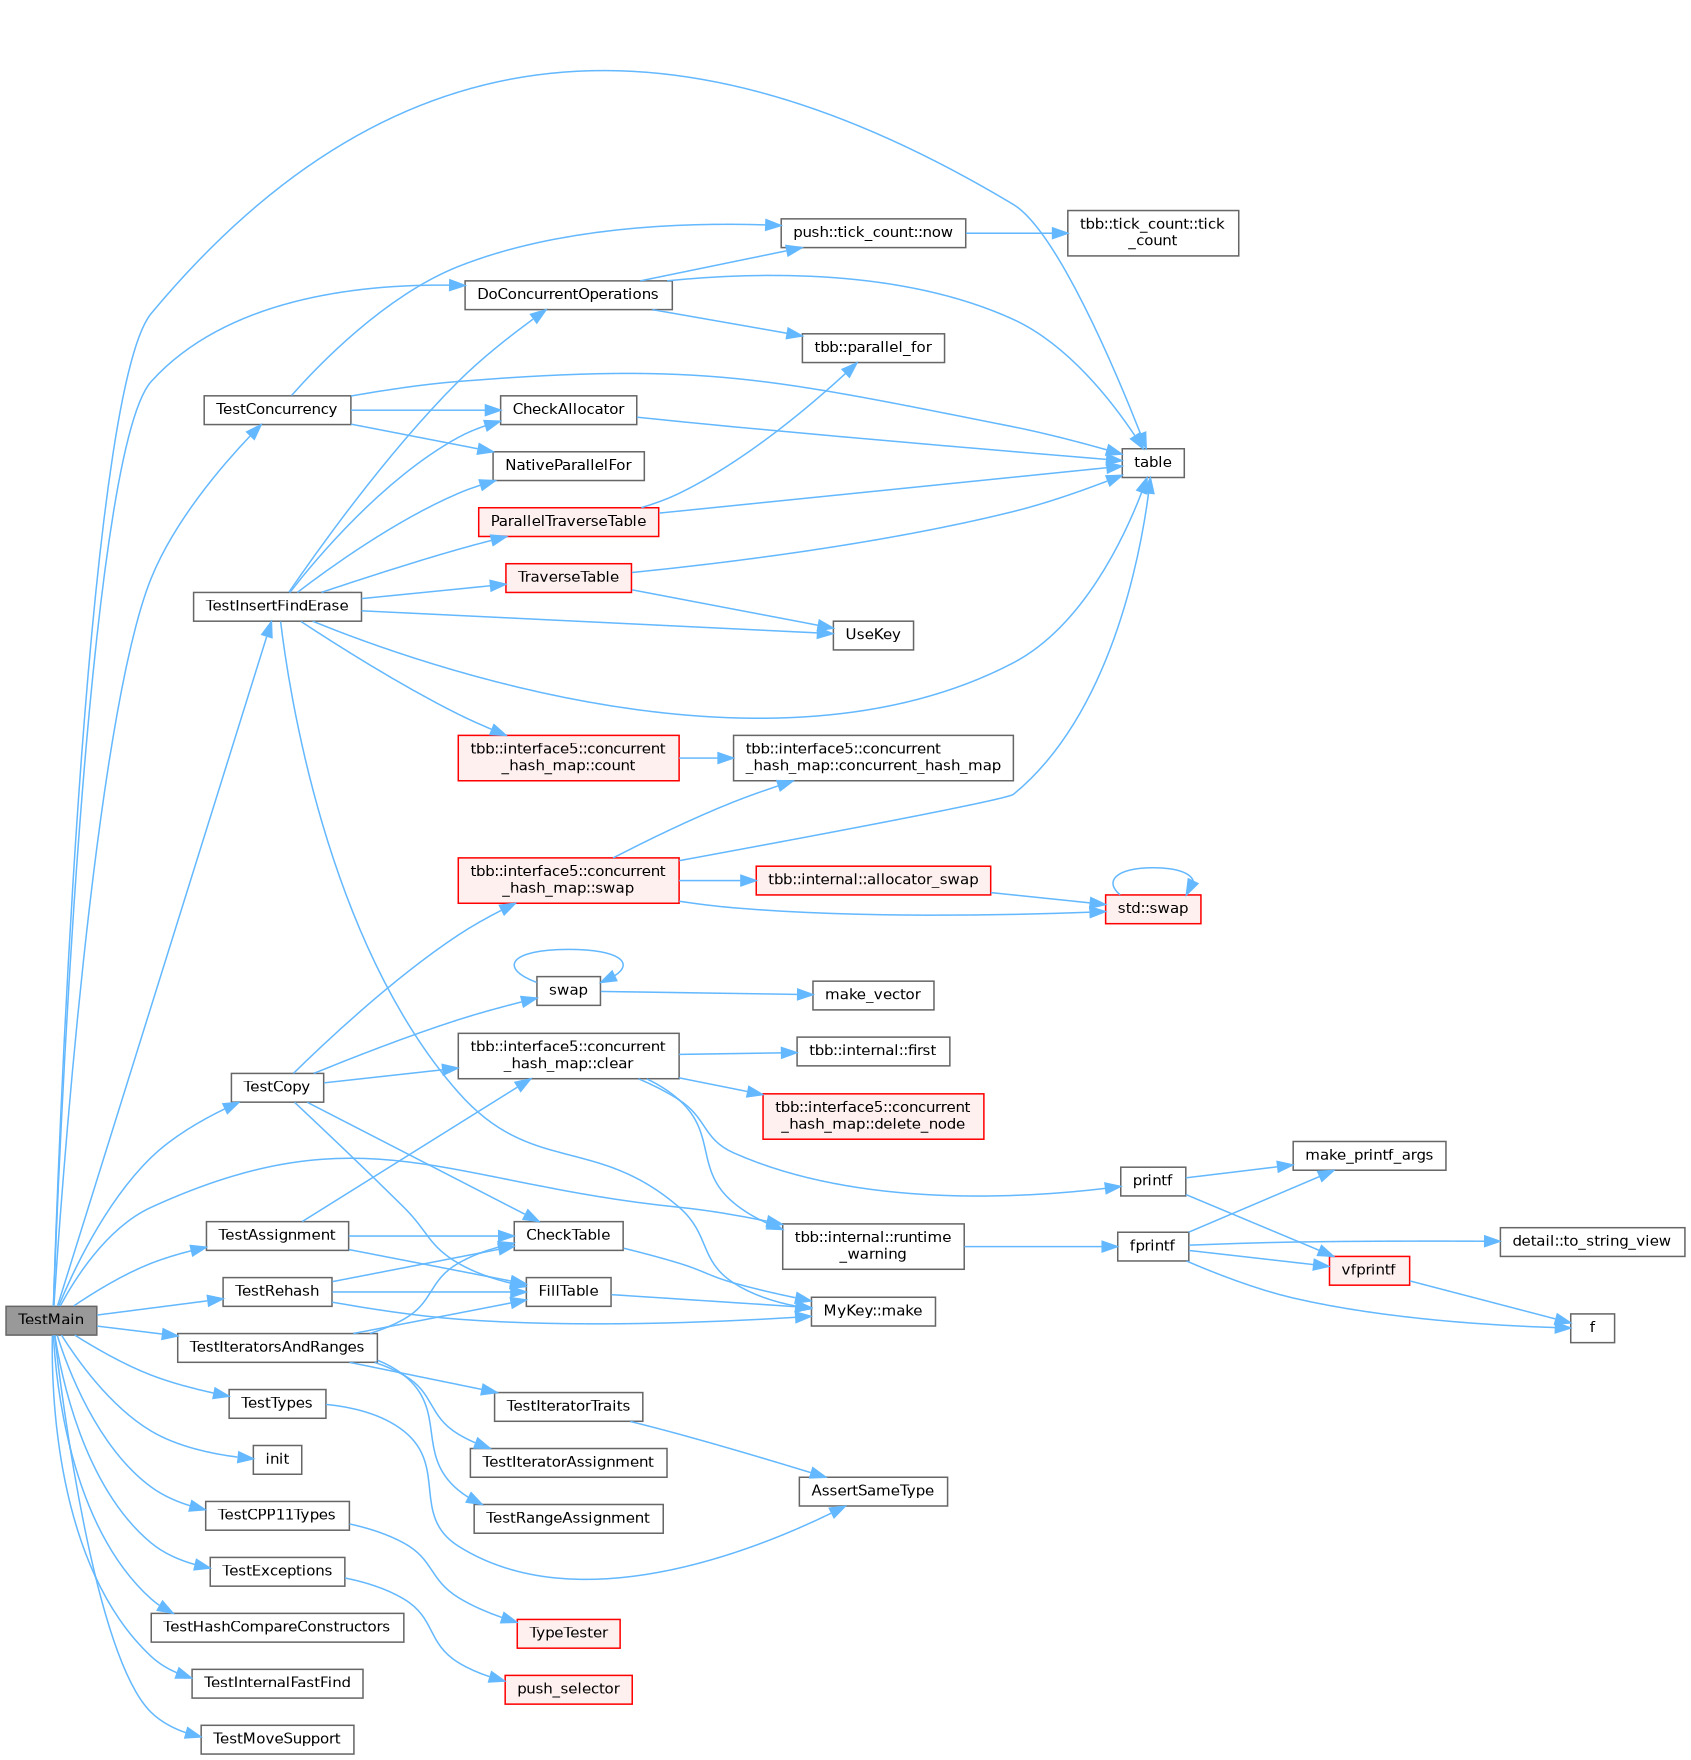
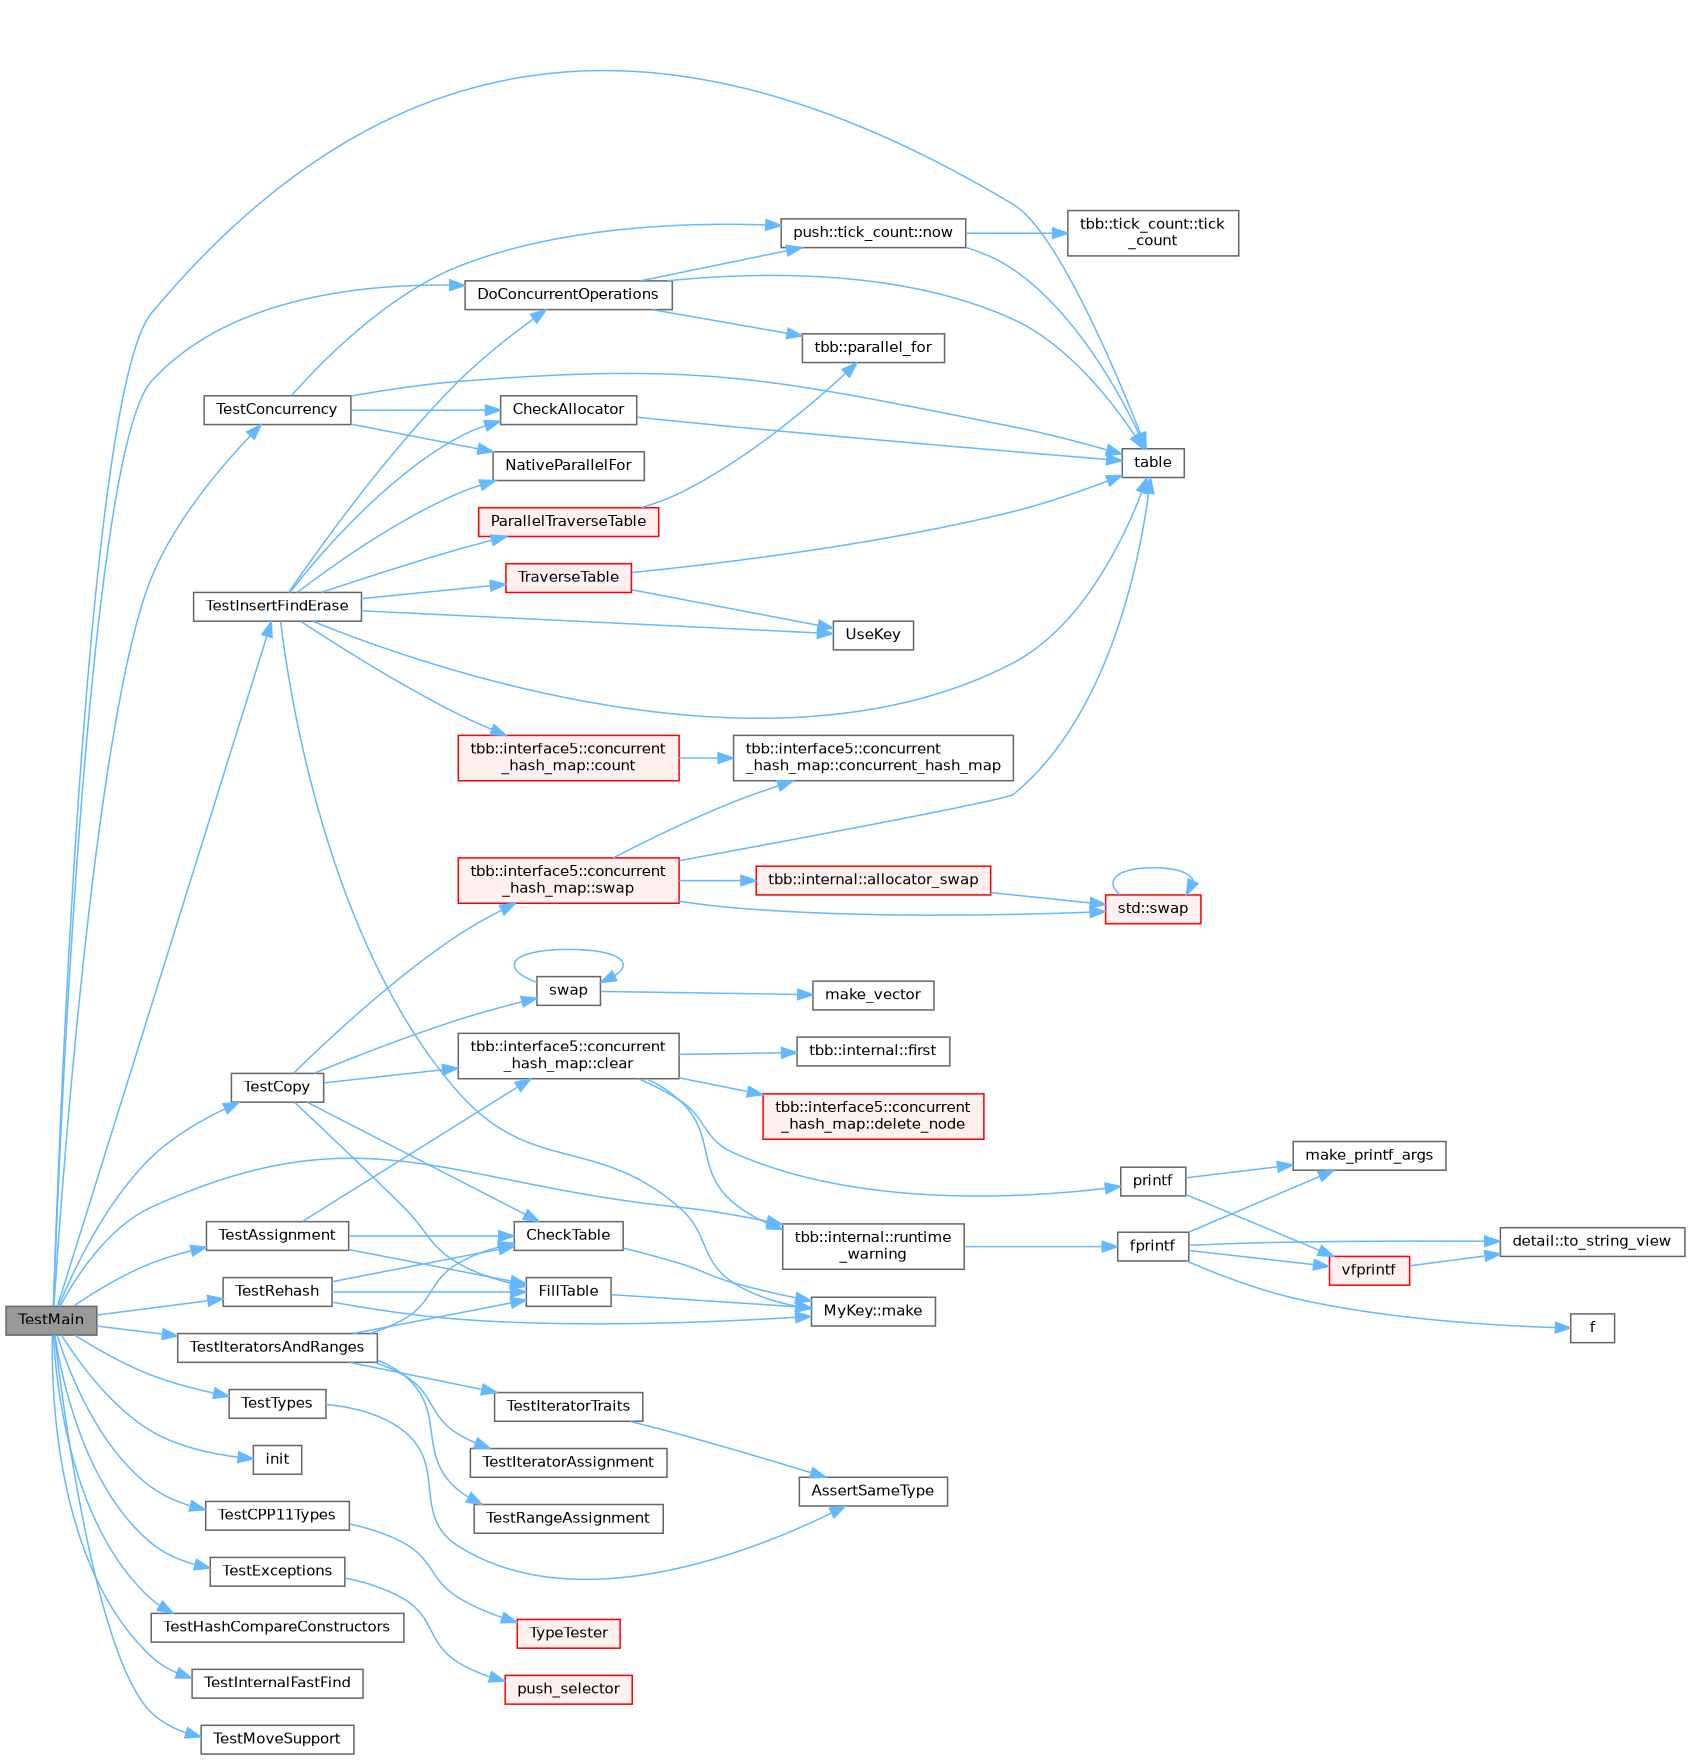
(883, 490) -> (1070, 323)
(1483, 1300) -> (1447, 1261)
